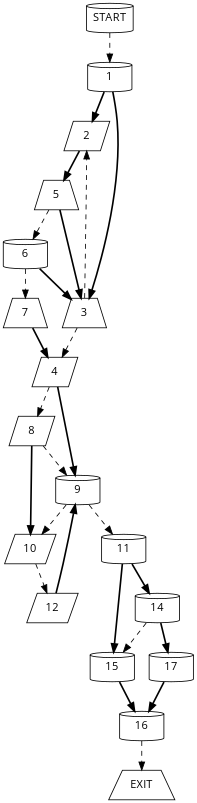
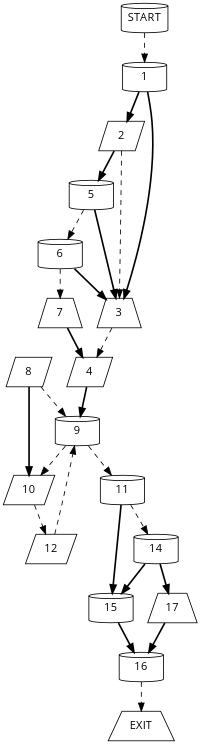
(57, 195) -> (91, 195)
(86, 229) -> (121, 220)
(45, 398) -> none
(65, 553) -> (64, 494)
(138, 575) -> (137, 516)
(137, 634) -> (136, 575)
(171, 667) -> (172, 608)
